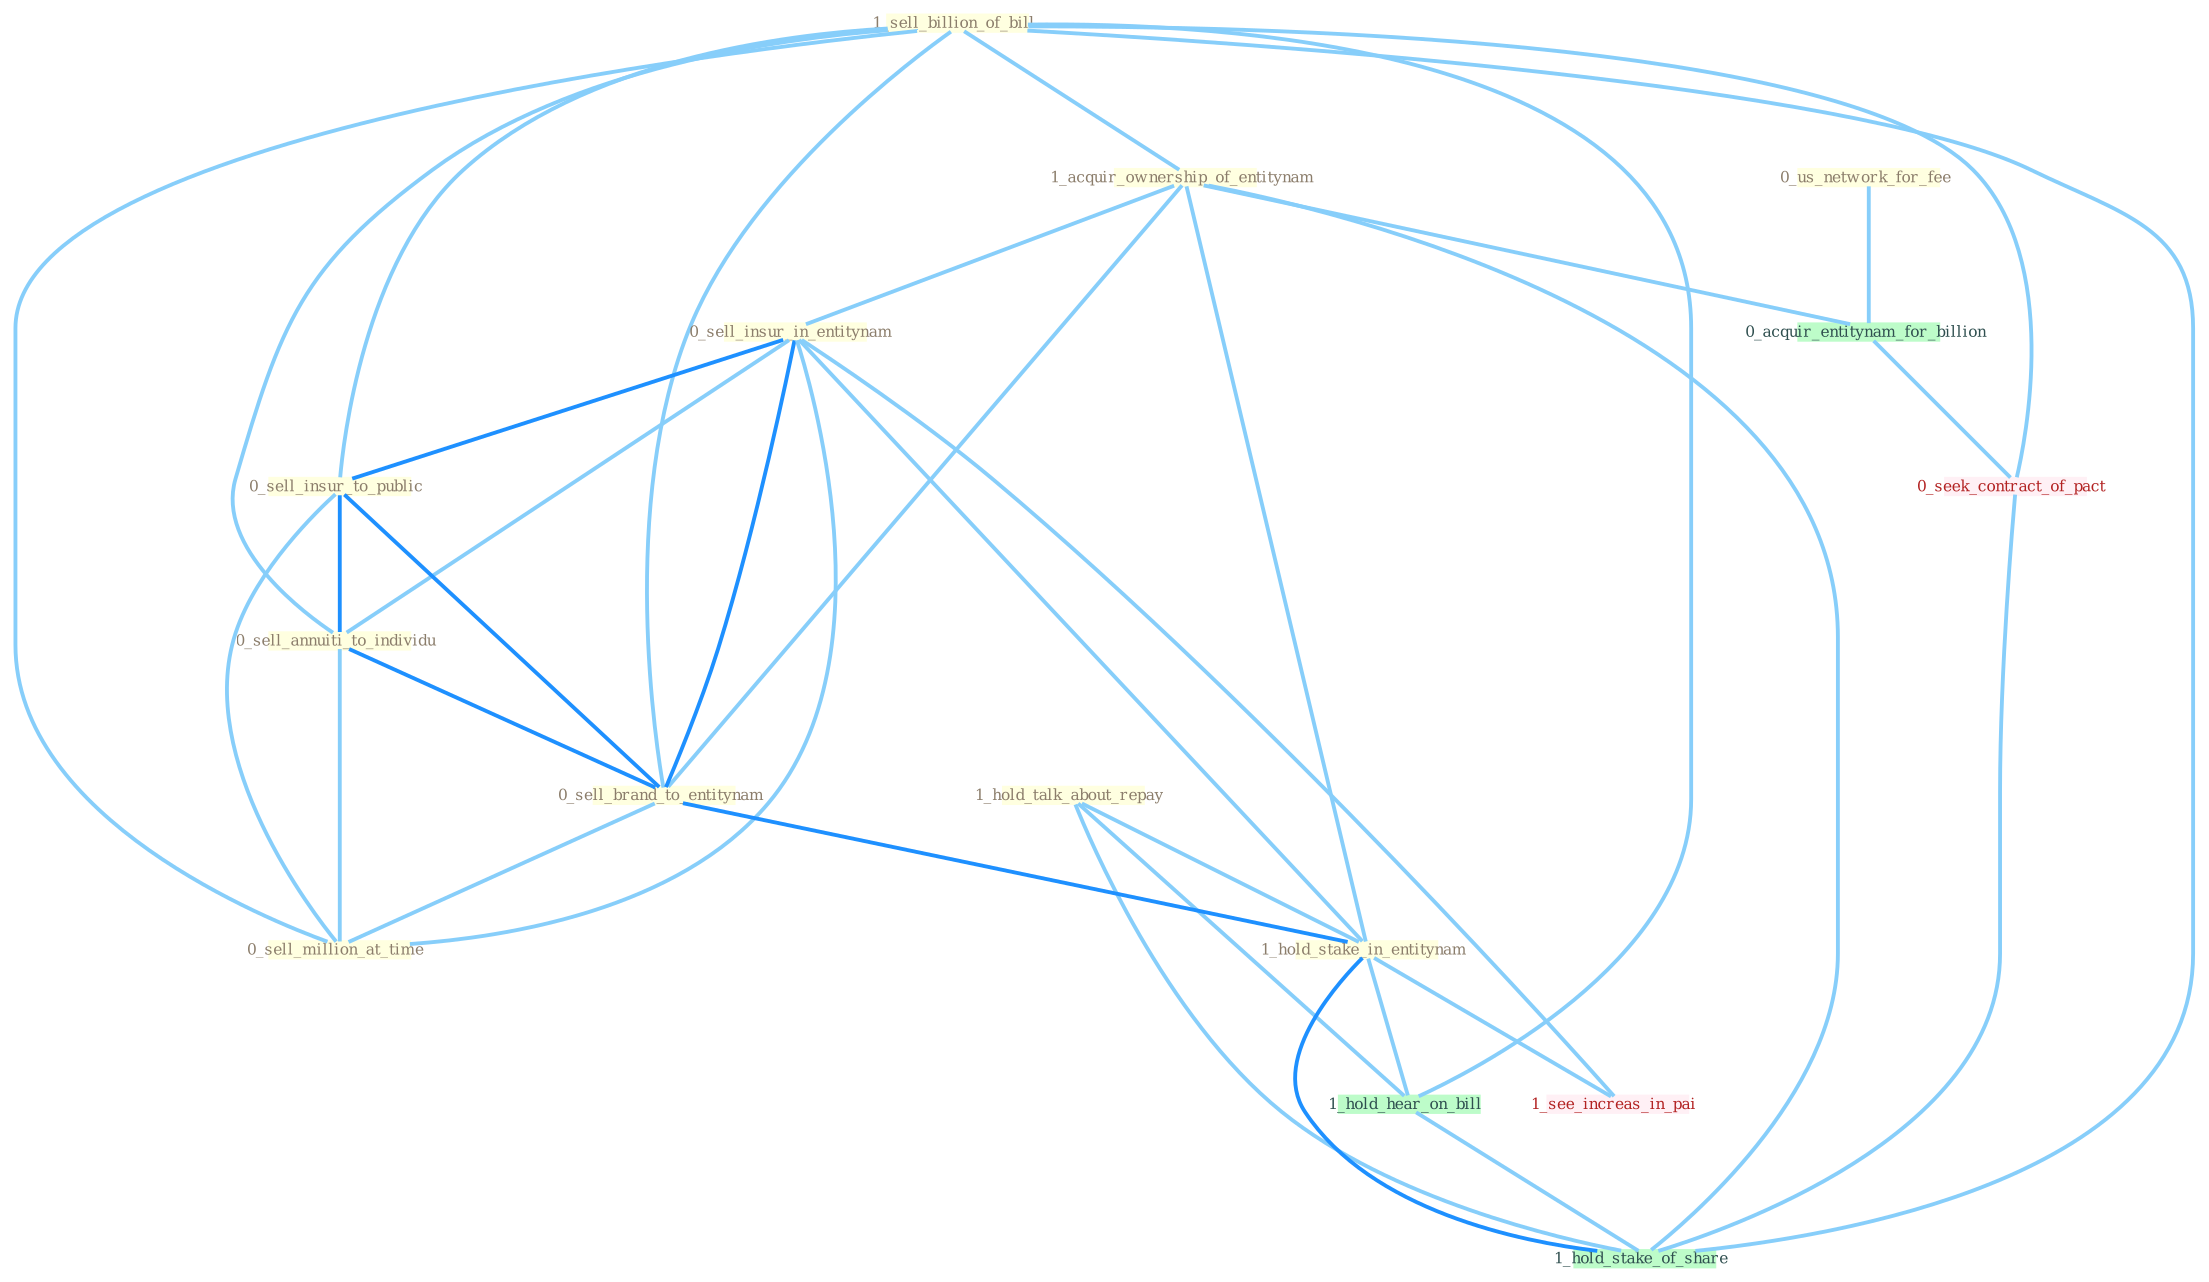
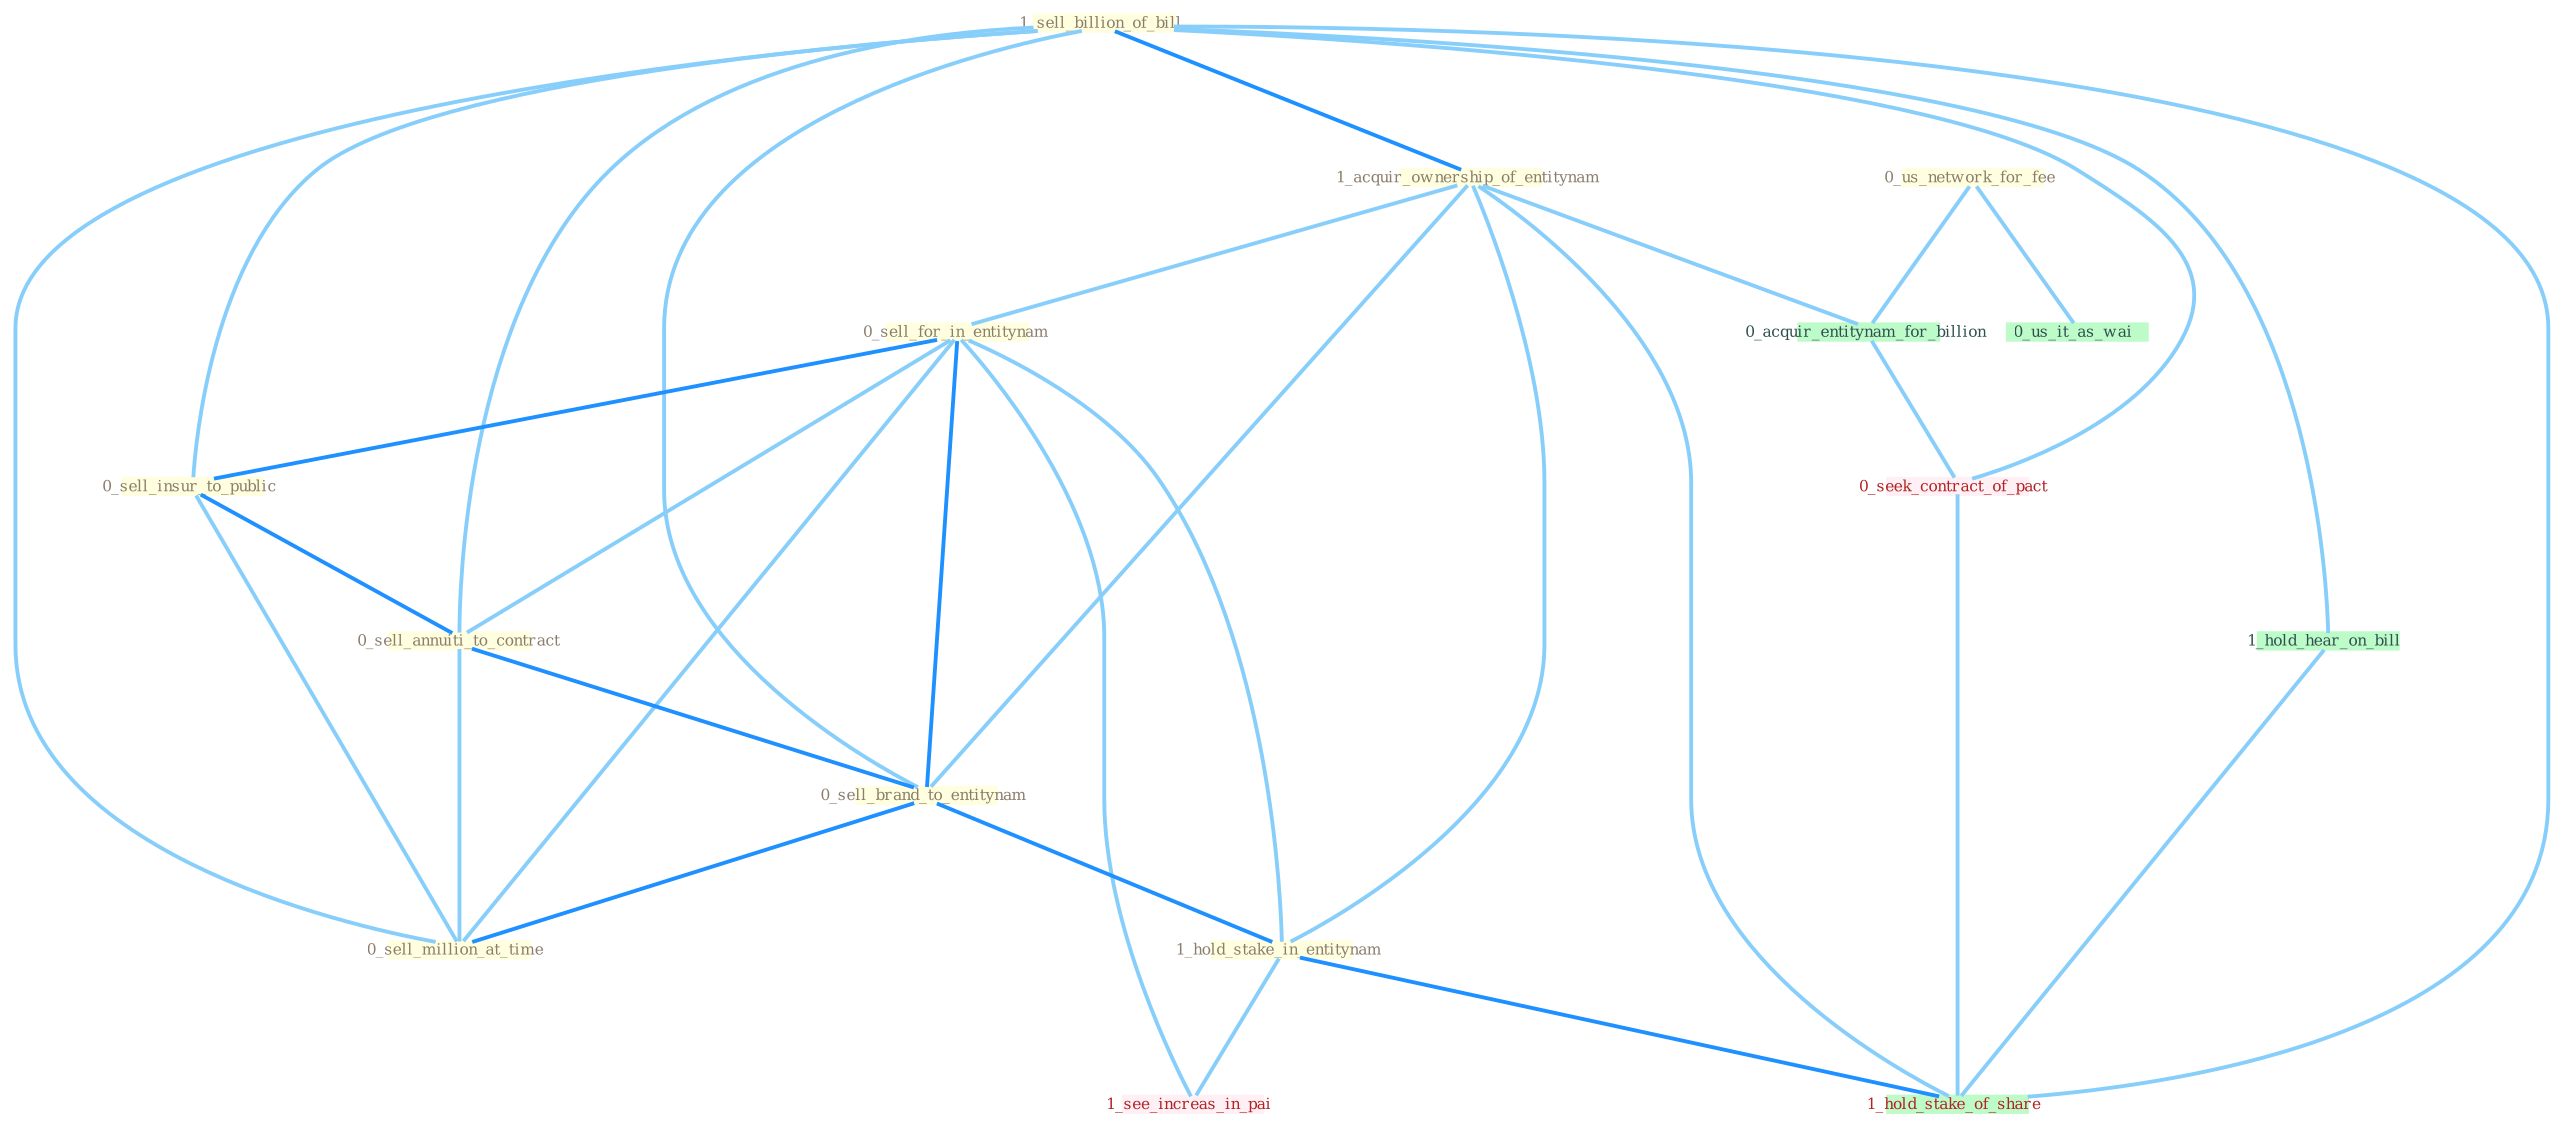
(1072, 101) -> (1288, 101)
(795, 332) -> (958, 332)
none -> (2077, 332)
(340, 641) -> (459, 641)
(502, 641) -> none
(1073, 795) -> none
(502, 873) -> (693, 873)
(1388, 1027) -> none
(1645, 1259) -> (1958, 1104)
